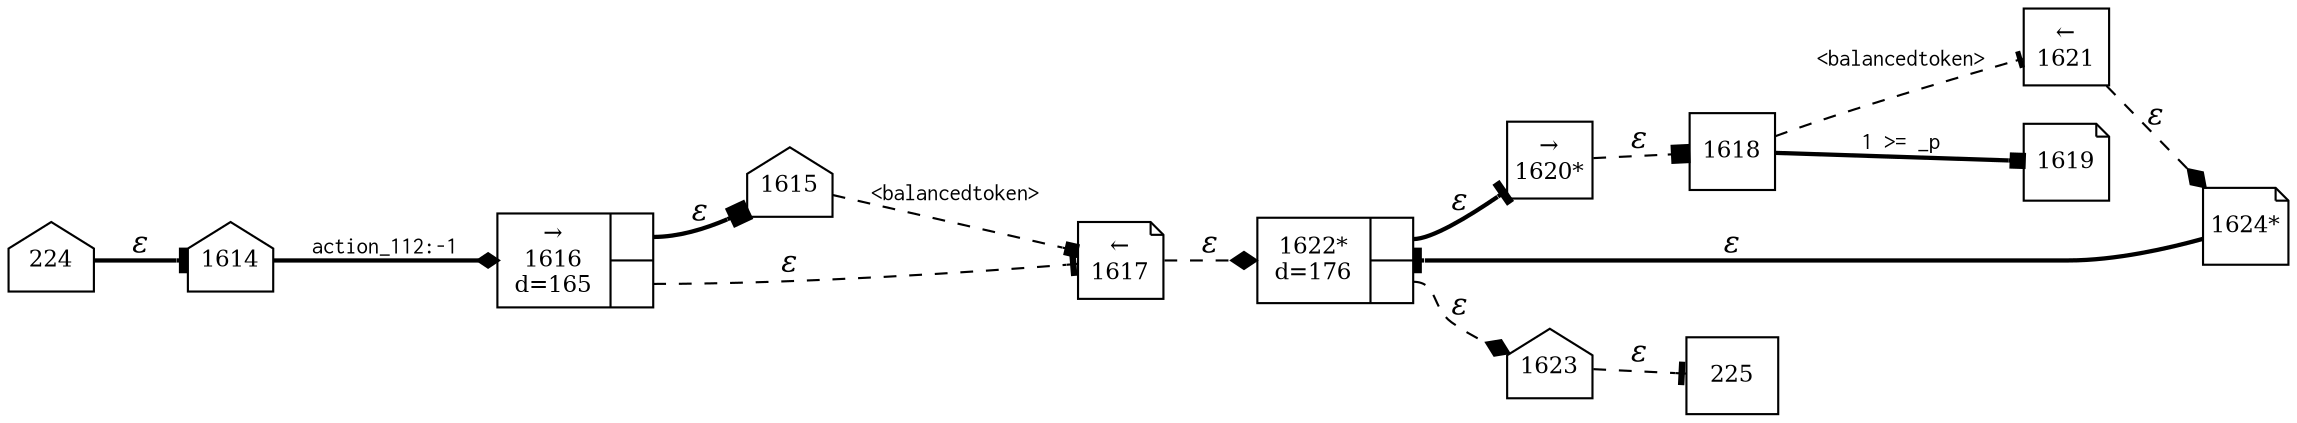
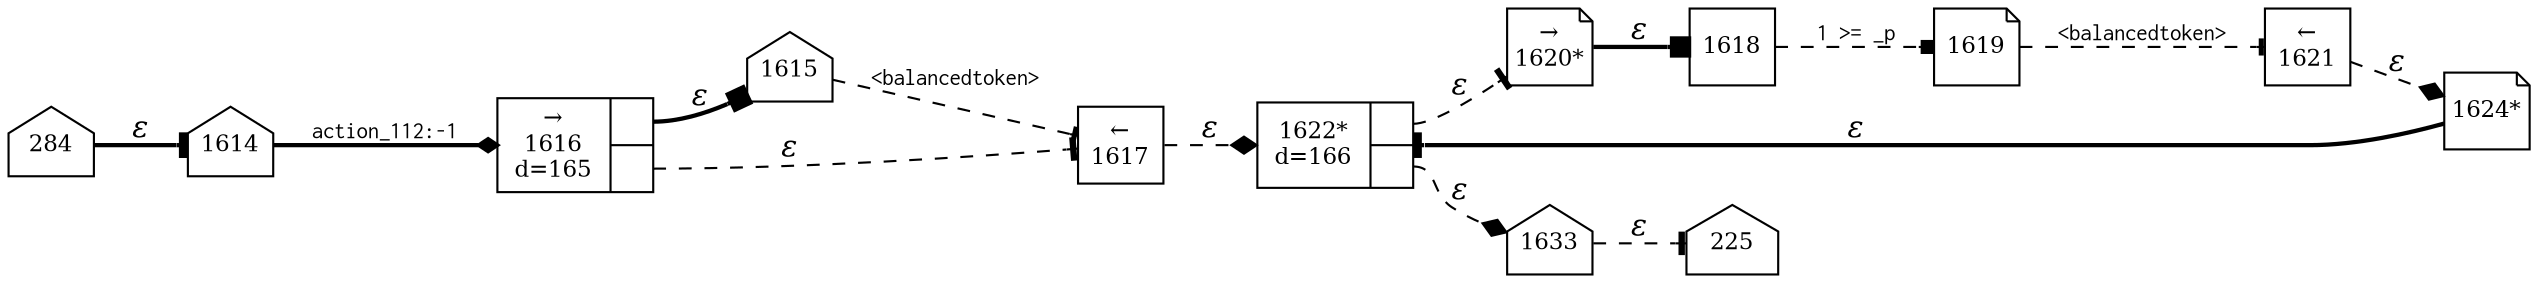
(1895, 97) -> (2138, 47)
(1630, 156) -> (1630, 47)
(1892, 157) -> (1847, 47)
(1550, 160) -> (1550, 47)
(948, 221) -> (951, 107)
(1457, 222) -> (1457, 107)
(51, 260) -> (51, 145)
(1121, 260) -> (1121, 145)
(1314, 272) -> (1314, 157)
(1550, 367) -> (1550, 243)
(1732, 376) -> (1732, 243)
